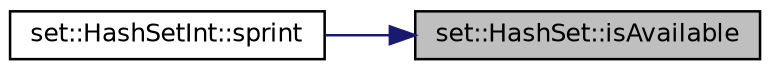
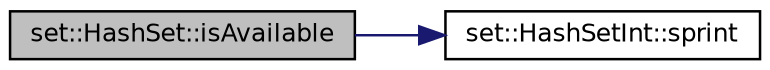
(357, 35) -> (387, 35)
